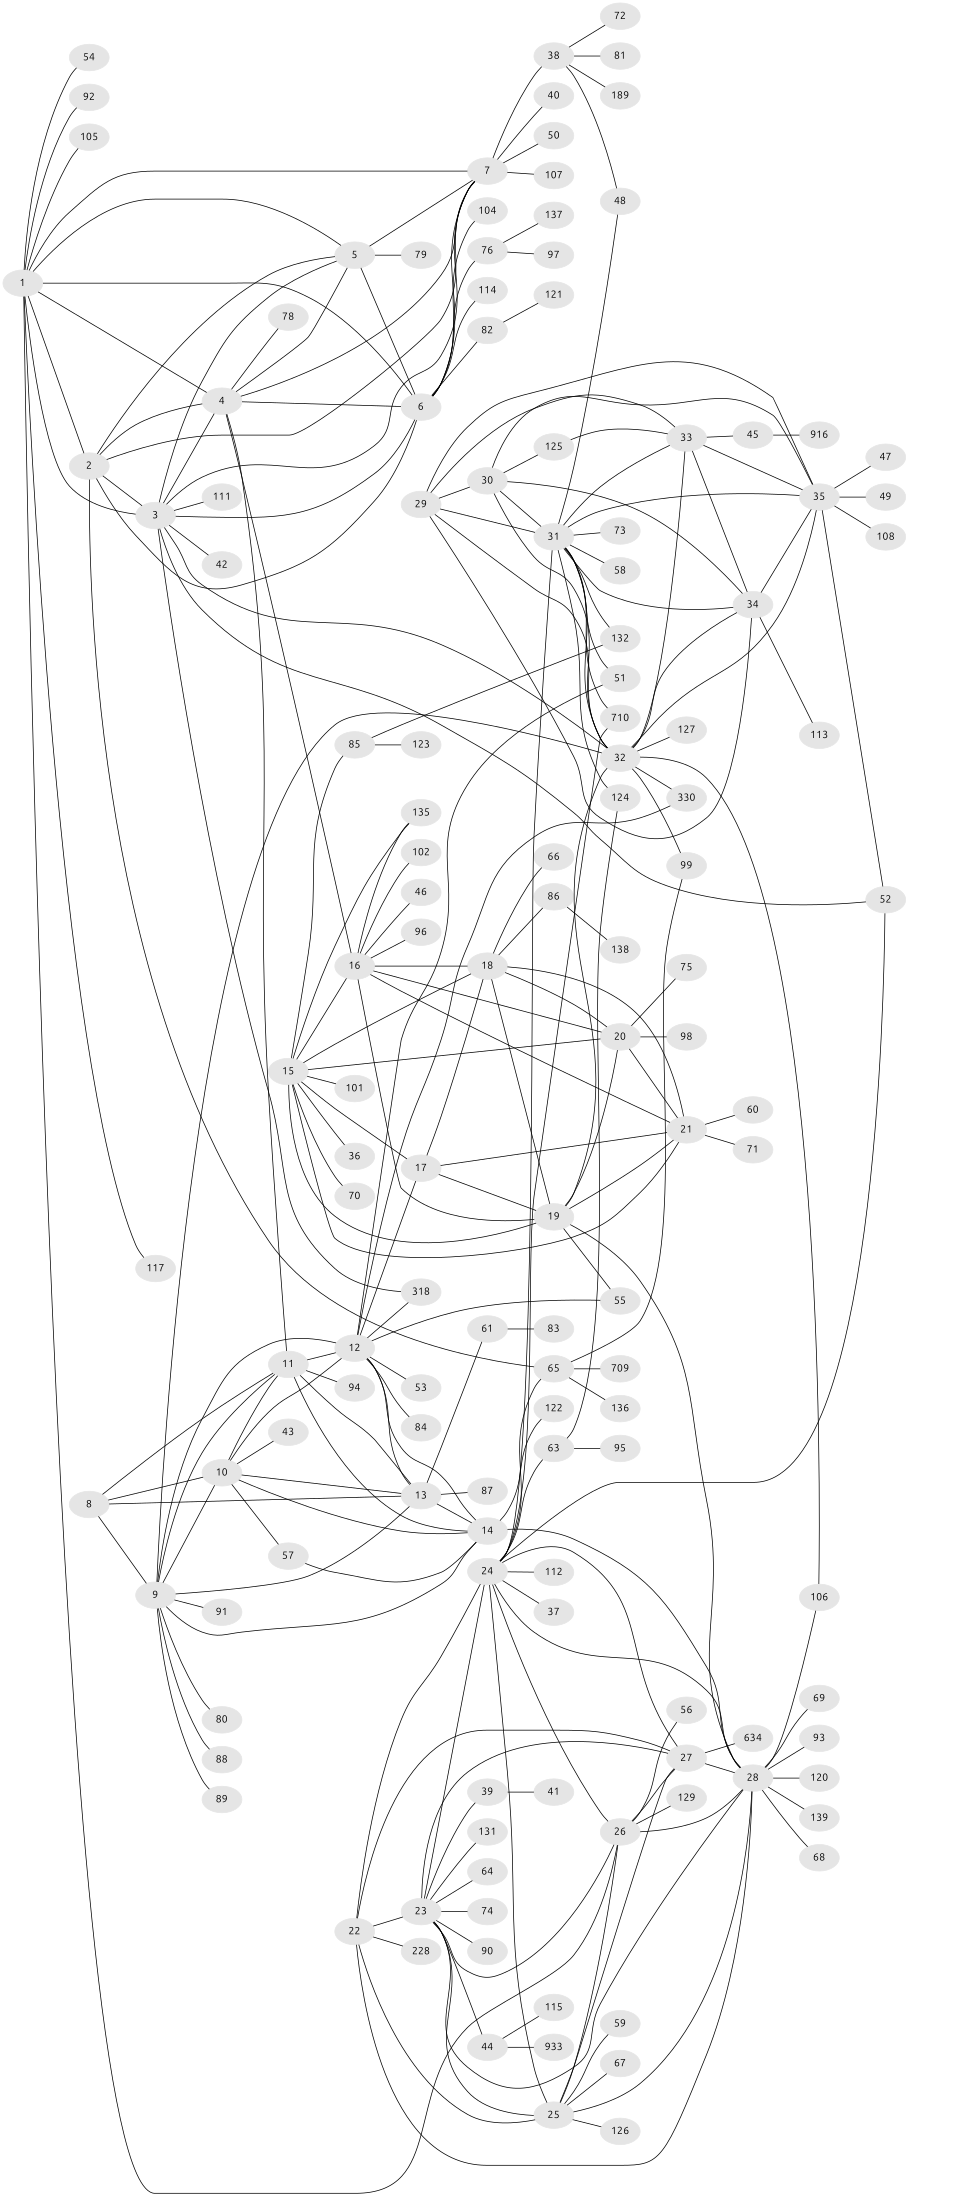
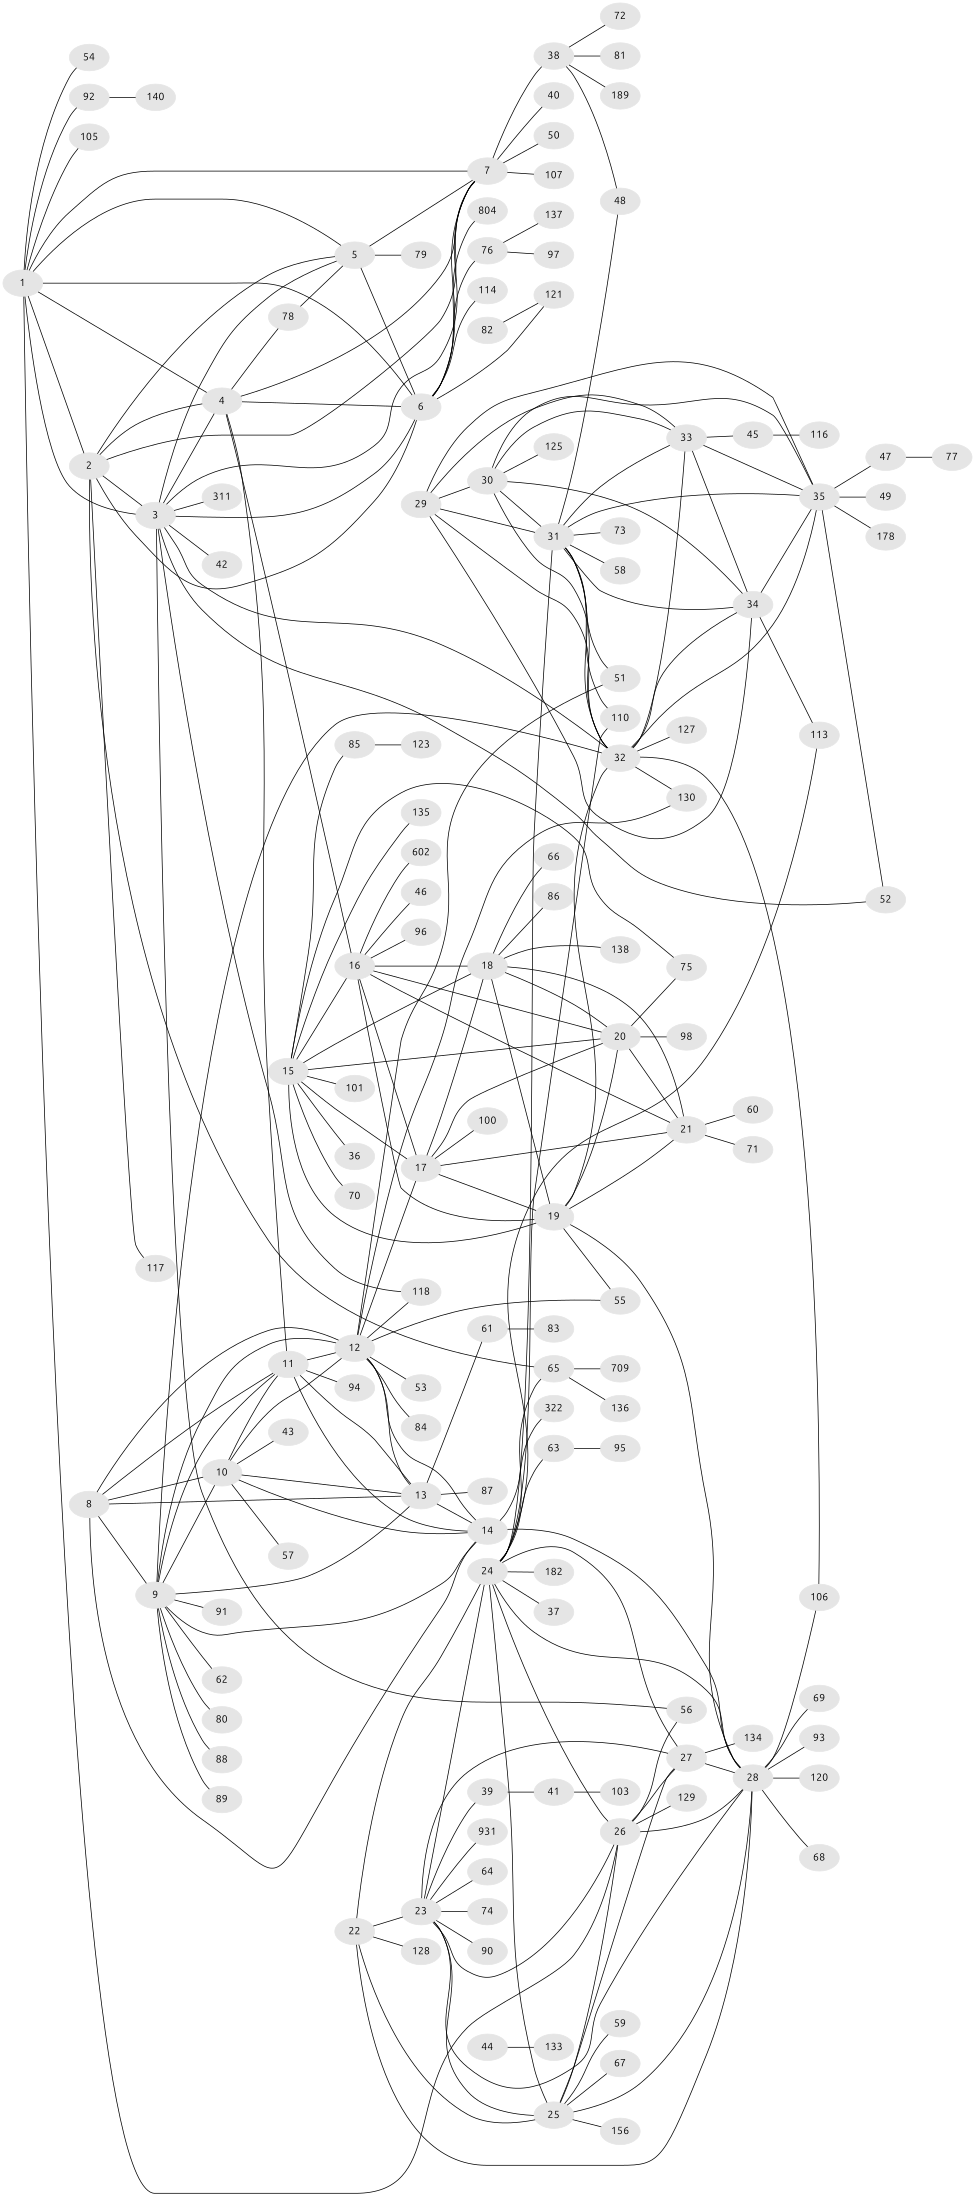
none -> (156, 97)
(487, 211) -> (487, 211)
(304, 341) -> (322, 286)
(454, 369) -> (496, 360)
(619, 429) -> (573, 412)
(819, 435) -> (819, 435)
none -> (952, 457)
(222, 497) -> (222, 497)
(886, 537) -> (886, 537)
(620, 639) -> none
(620, 718) -> (620, 718)
(57, 782) -> (111, 870)
(620, 798) -> none
(687, 798) -> (687, 798)
(421, 853) -> (421, 853)
(687, 866) -> none
(377, 885) -> (388, 1067)
(587, 923) -> (551, 946)
none -> (504, 1083)
none -> (487, 1121)
none -> (177, 1255)
(446, 1257) -> (427, 785)
(421, 1292) -> (421, 1292)
(840, 1353) -> (618, 1124)
none -> (196, 1373)
(554, 1409) -> (554, 1409)
(554, 1572) -> (554, 1572)
(396, 1582) -> (258, 1862)
none -> (222, 1680)
(753, 1738) -> (753, 1738)
(448, 1741) -> none
none -> (620, 1792)
(819, 1818) -> none
(487, 1832) -> (487, 1832)
(421, 1951) -> (421, 1951)
(460, 1977) -> none
(554, 2007) -> none
(554, 2047) -> (554, 2047)
(620, 2131) -> (620, 2131)
